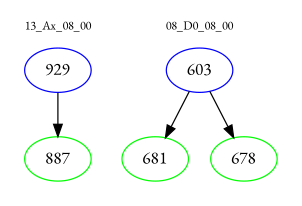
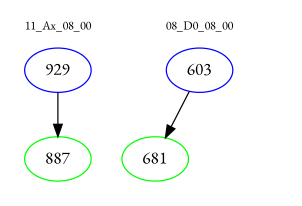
(59, 26) -> (59, 26)
(244, 159) -> none
